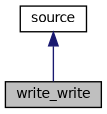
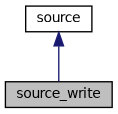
(53, 95) -> (59, 95)
